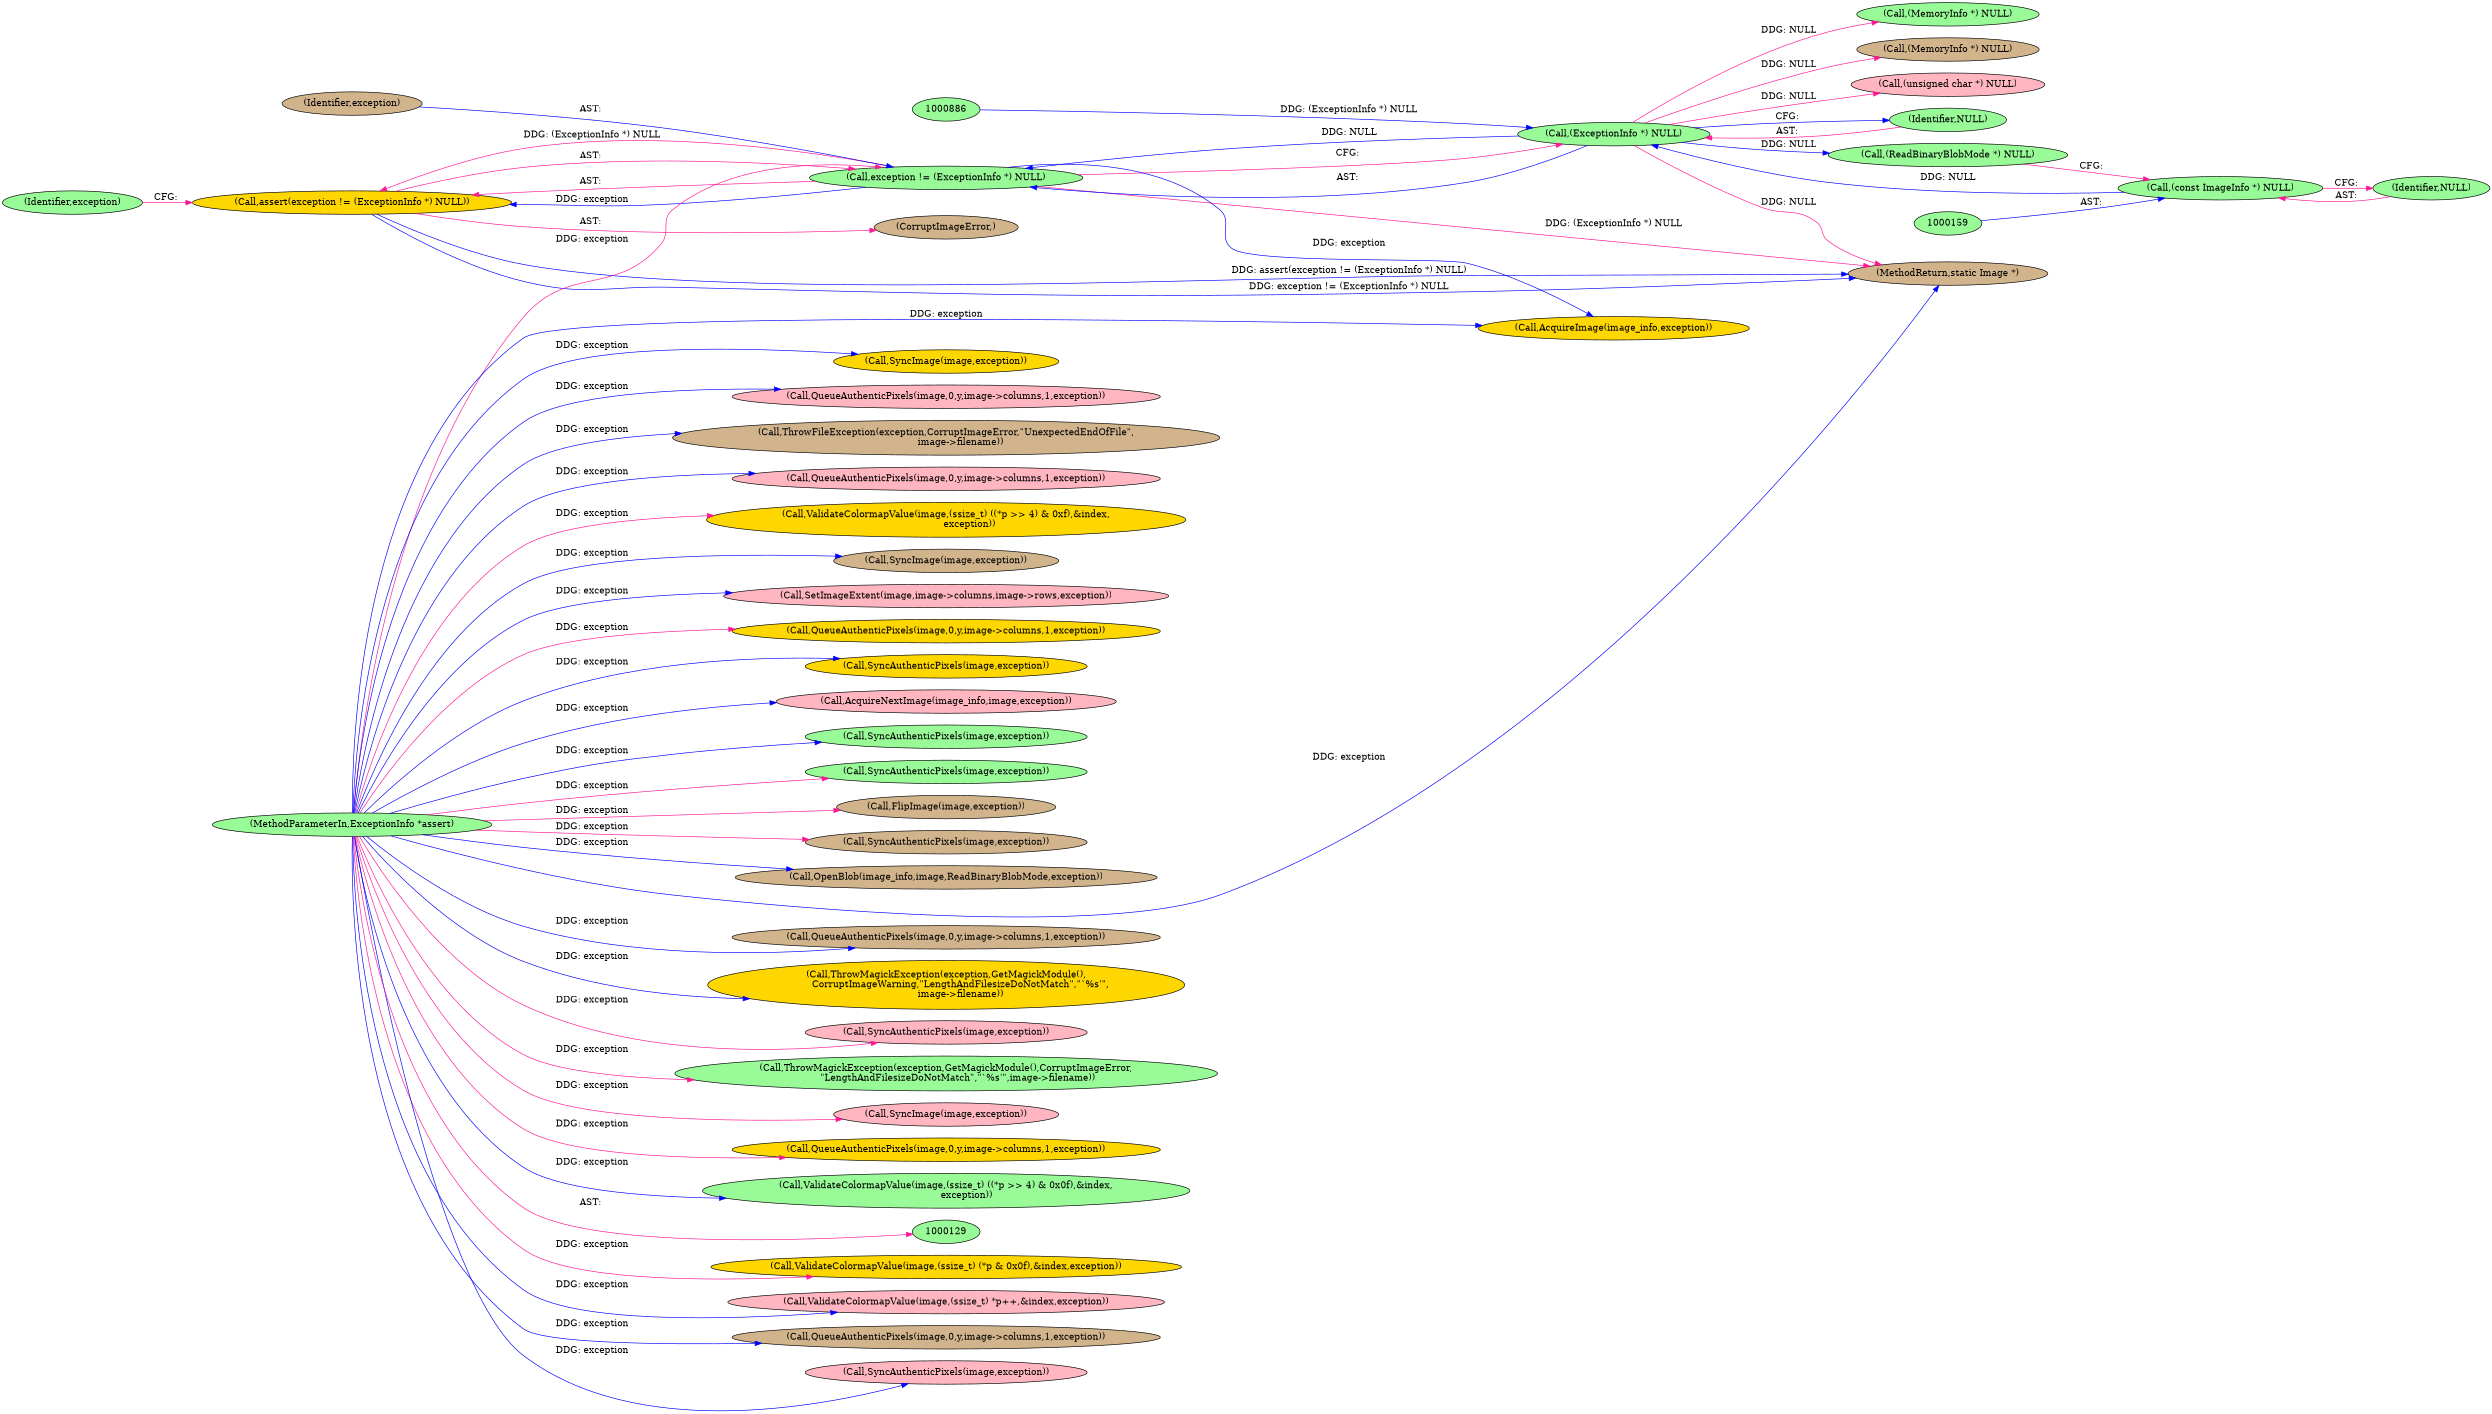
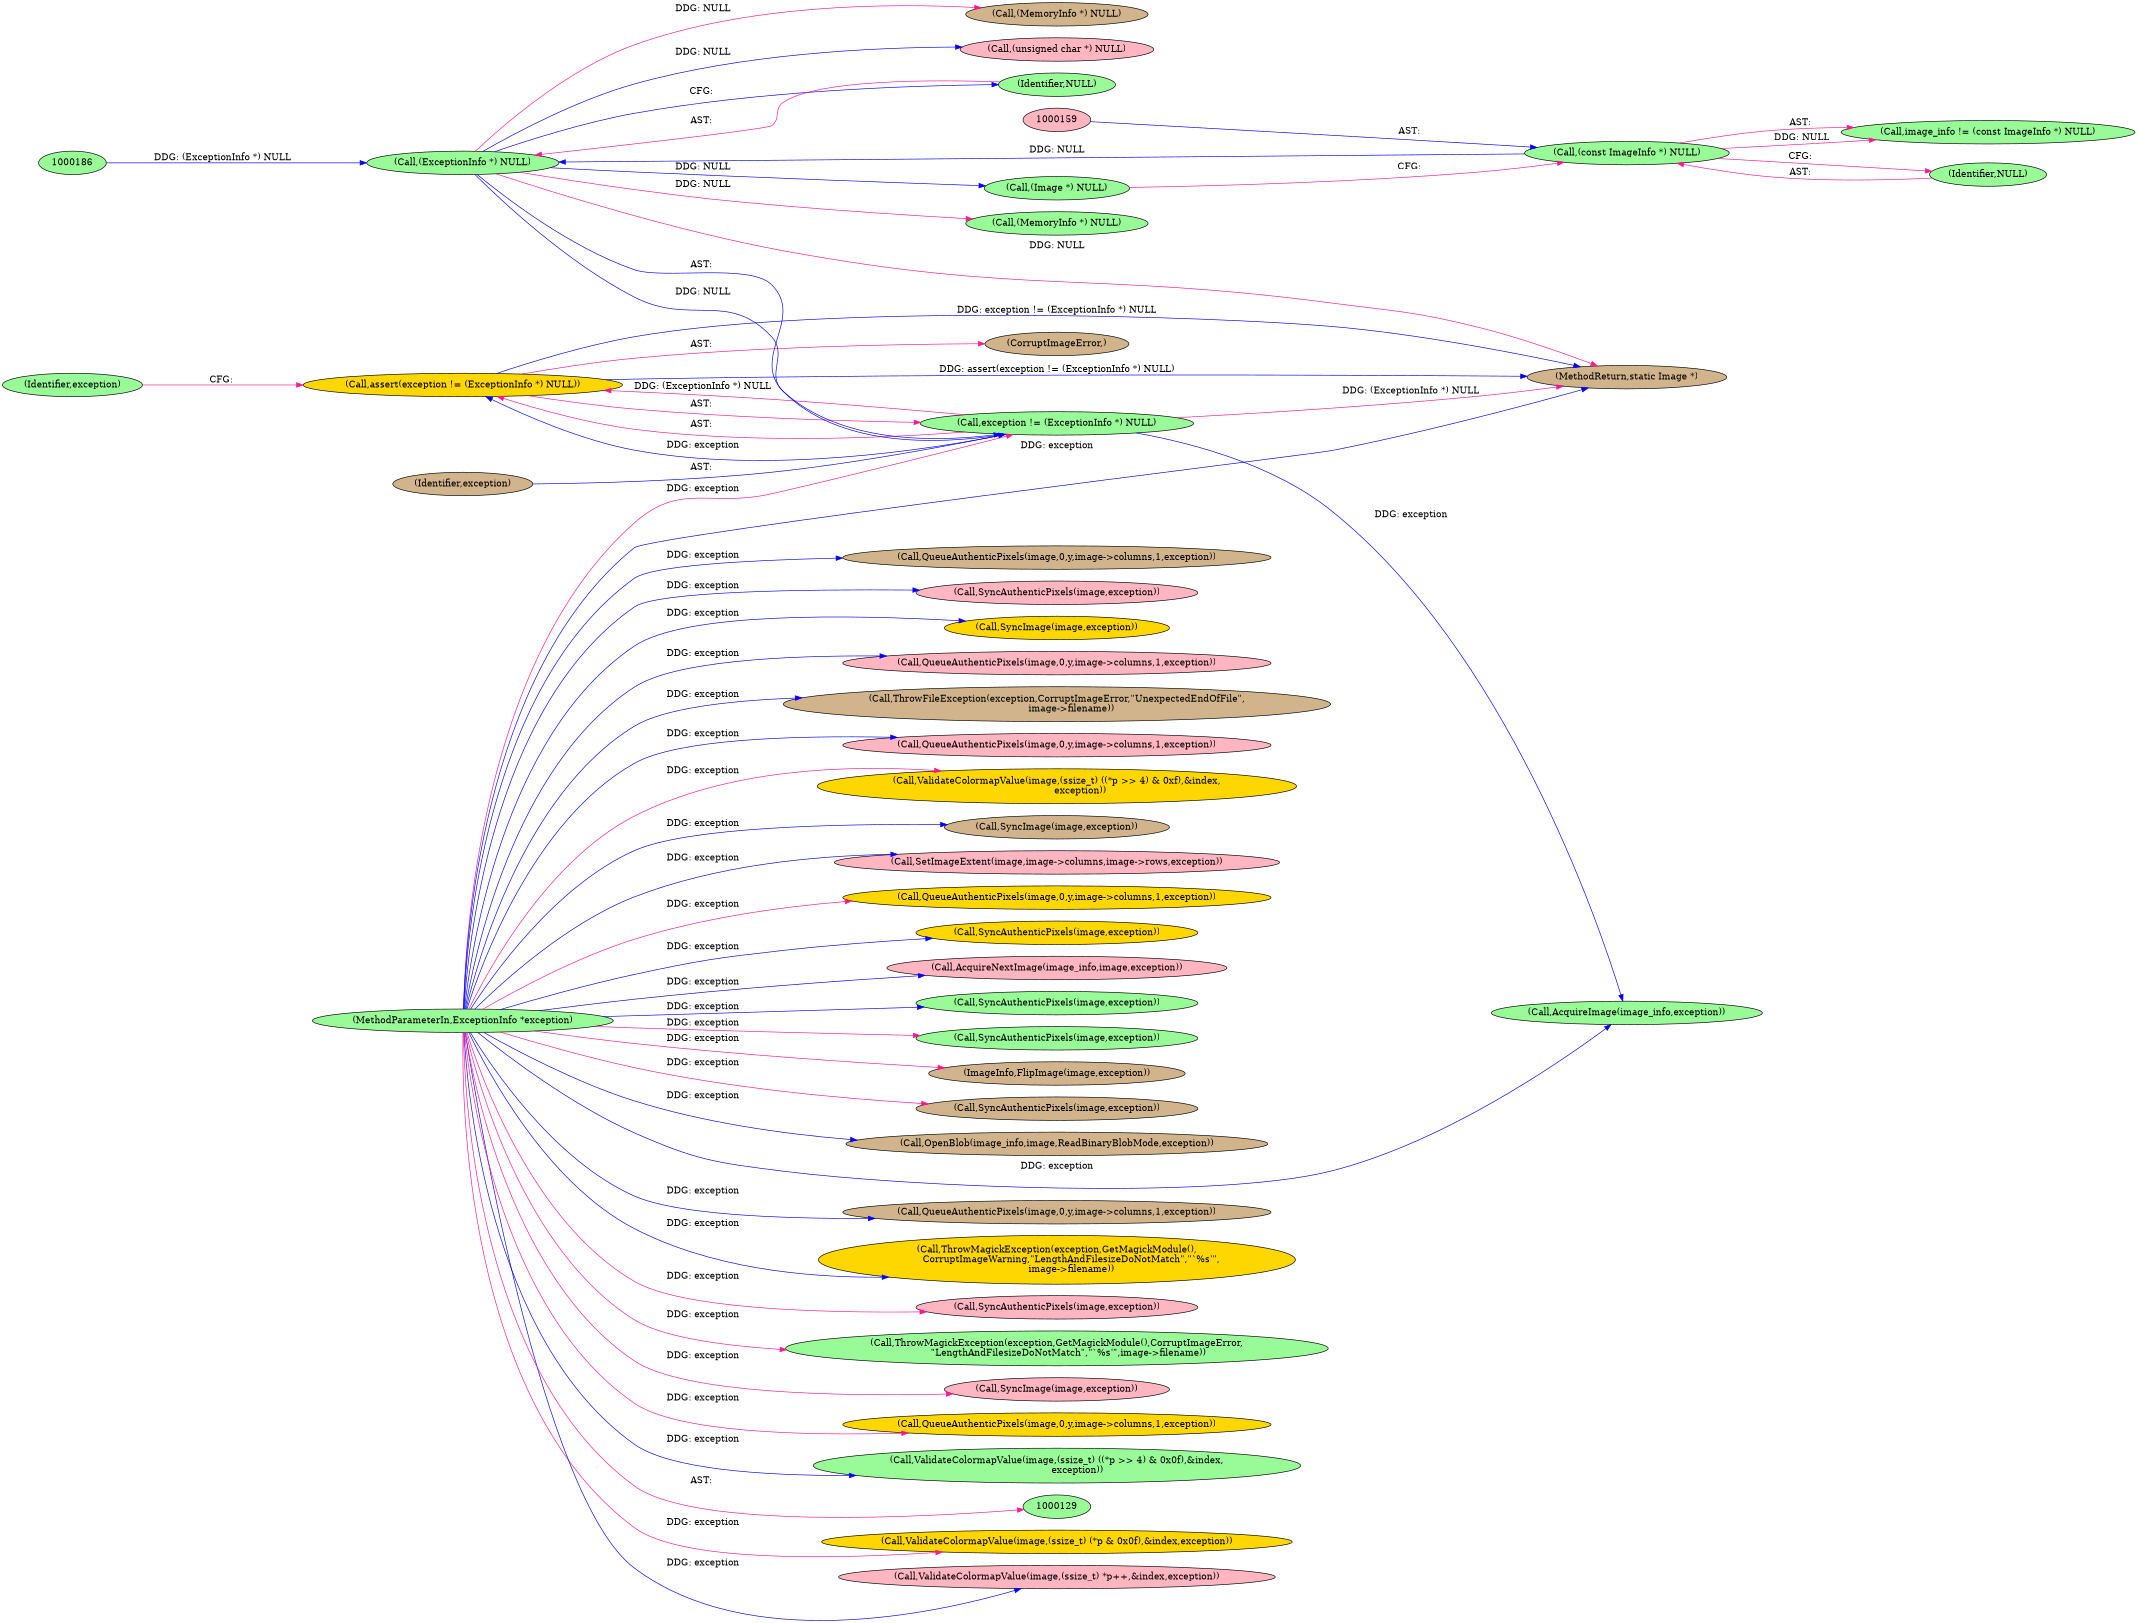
(1771, 108) -> (711, 67)
(946, 109) -> (72, 163)
none -> (1988, 132)
(1948, 155) -> (1057, 188)
(1318, 167) -> none
(1948, 223) -> (1057, 120)
(1614, 328) -> (1627, 1013)
(946, 807) -> (1057, 1073)
(352, 825) -> (463, 1021)
